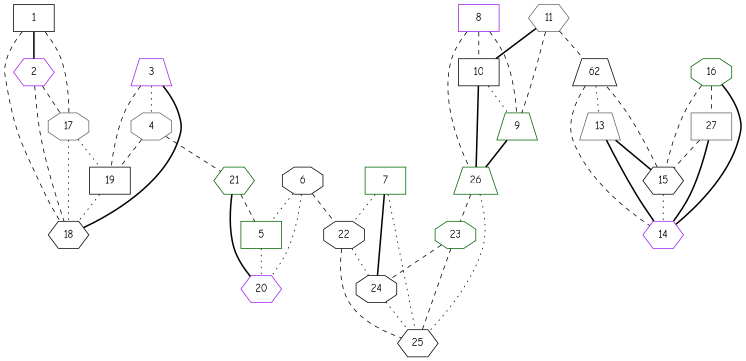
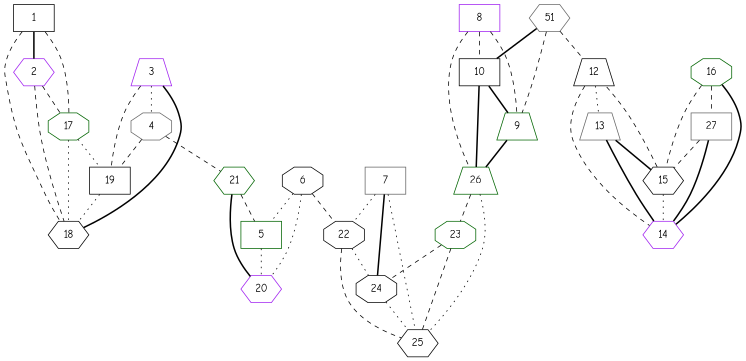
(549, 18) -> (550, 18)
(595, 72) -> (594, 72)
(498, 99) -> (498, 99)
(69, 126) -> (69, 126)
(385, 181) -> (385, 181)
